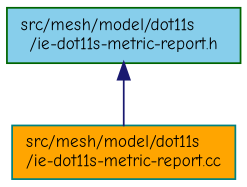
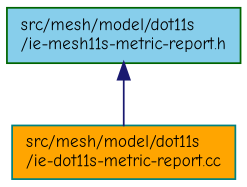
(124, 35) -> (124, 35)
